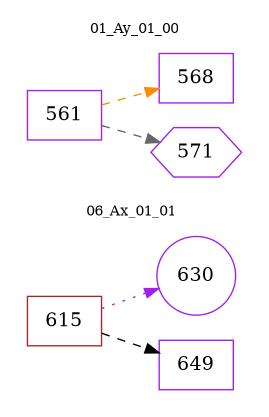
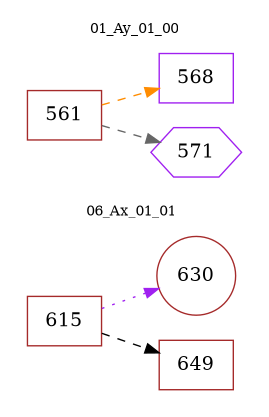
(64, 115) -> (64, 115)
(196, 276) -> (196, 276)
(196, 365) -> (196, 365)
